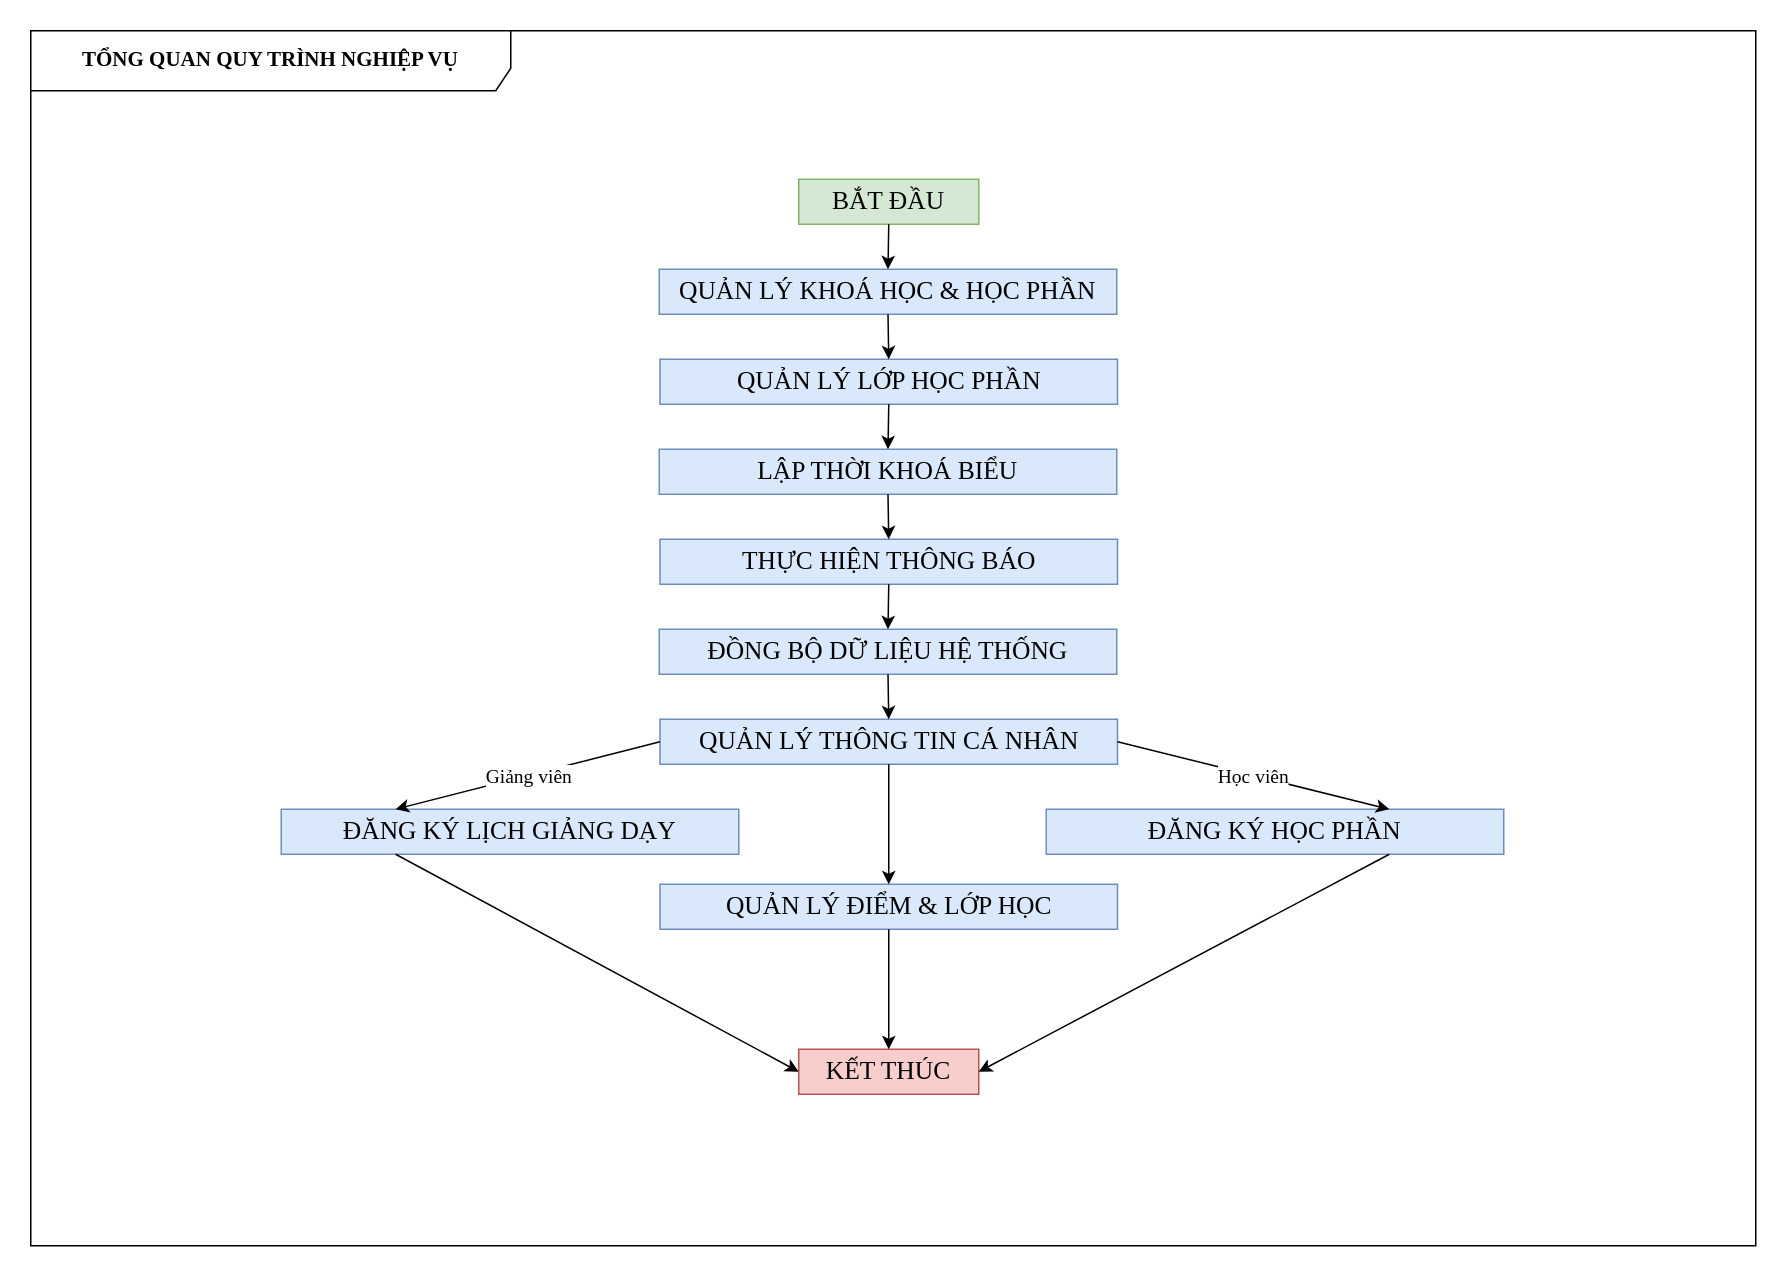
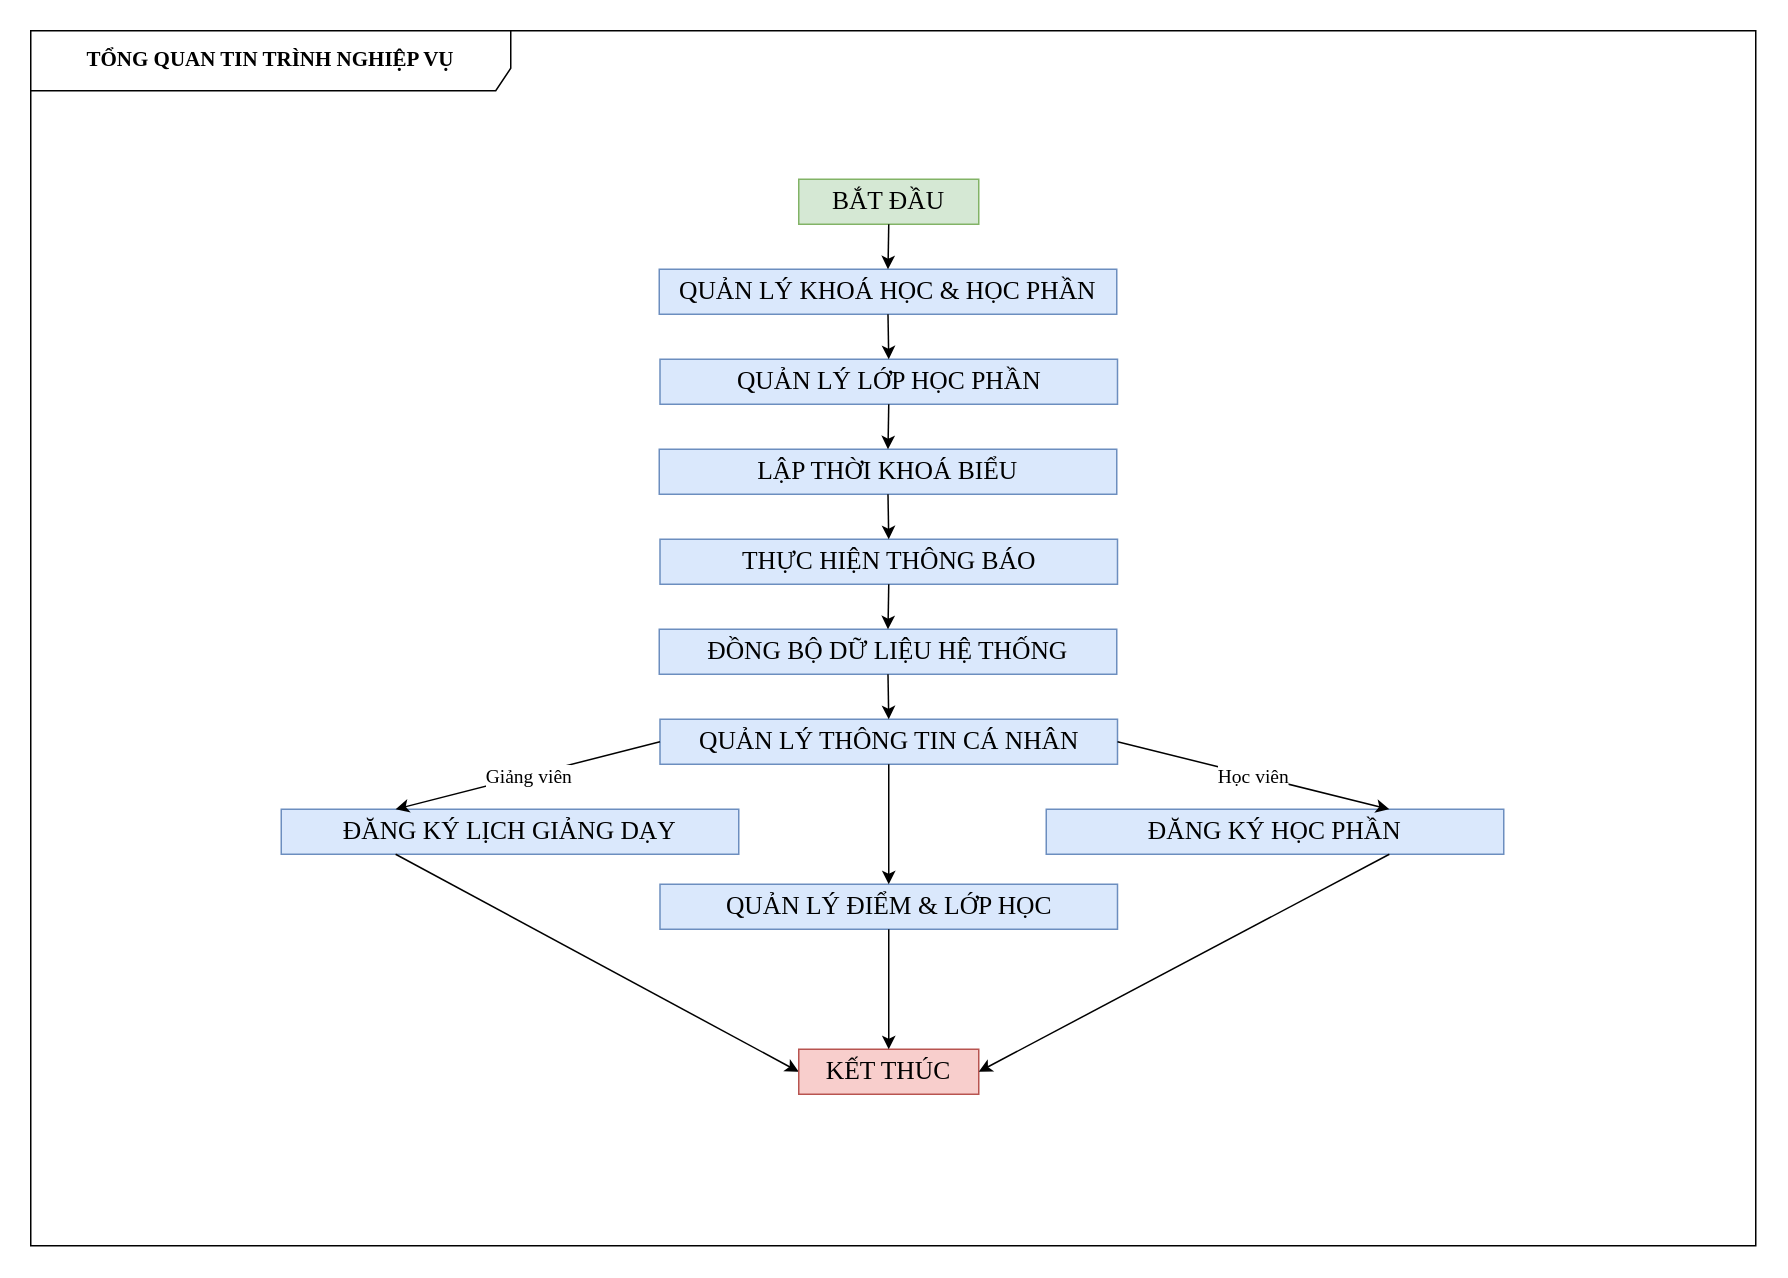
(271, 61) -> (271, 61)
